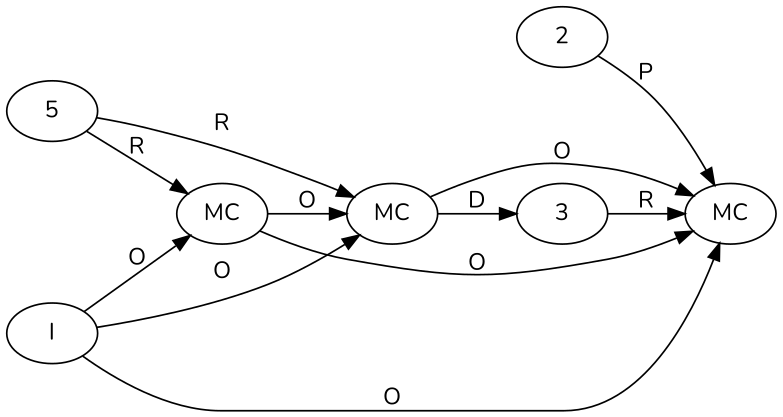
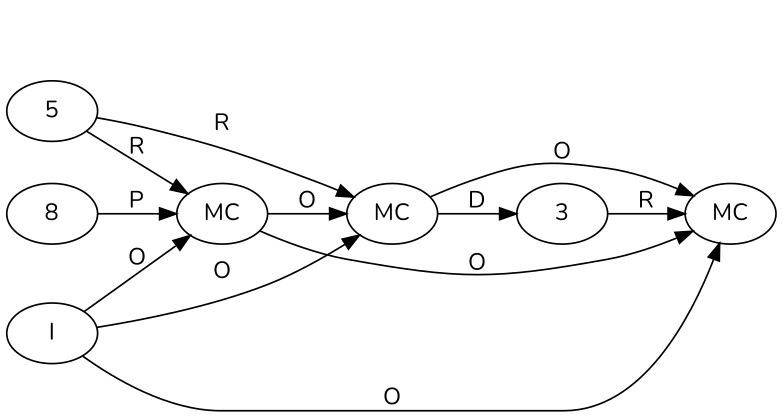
(562, 37) -> none
none -> (52, 214)
